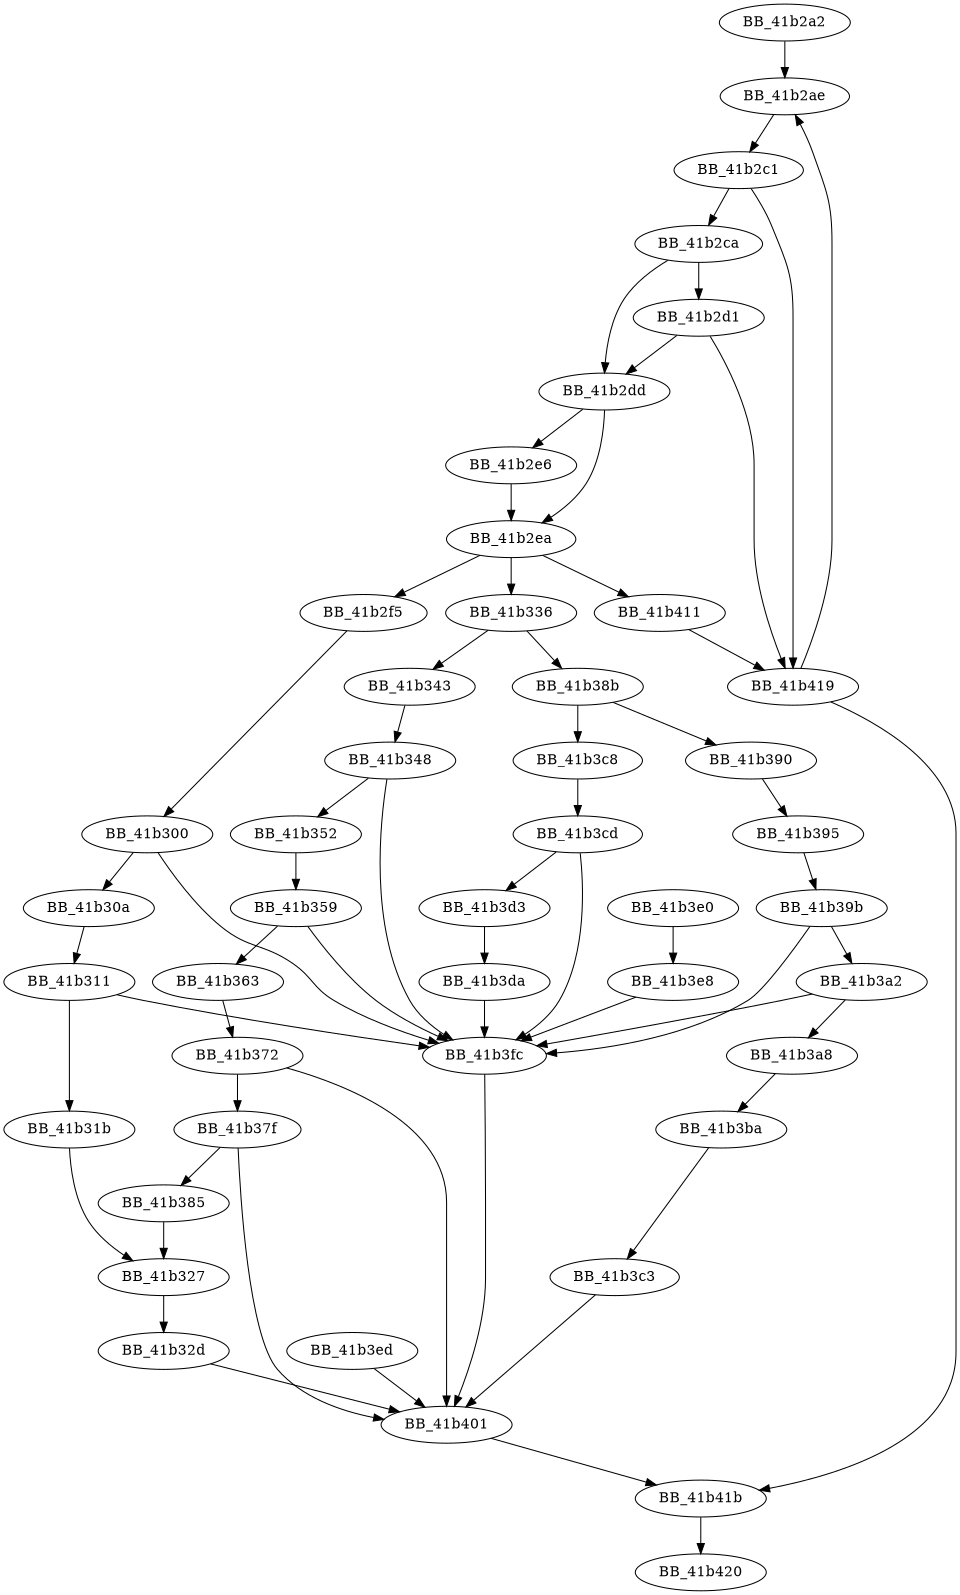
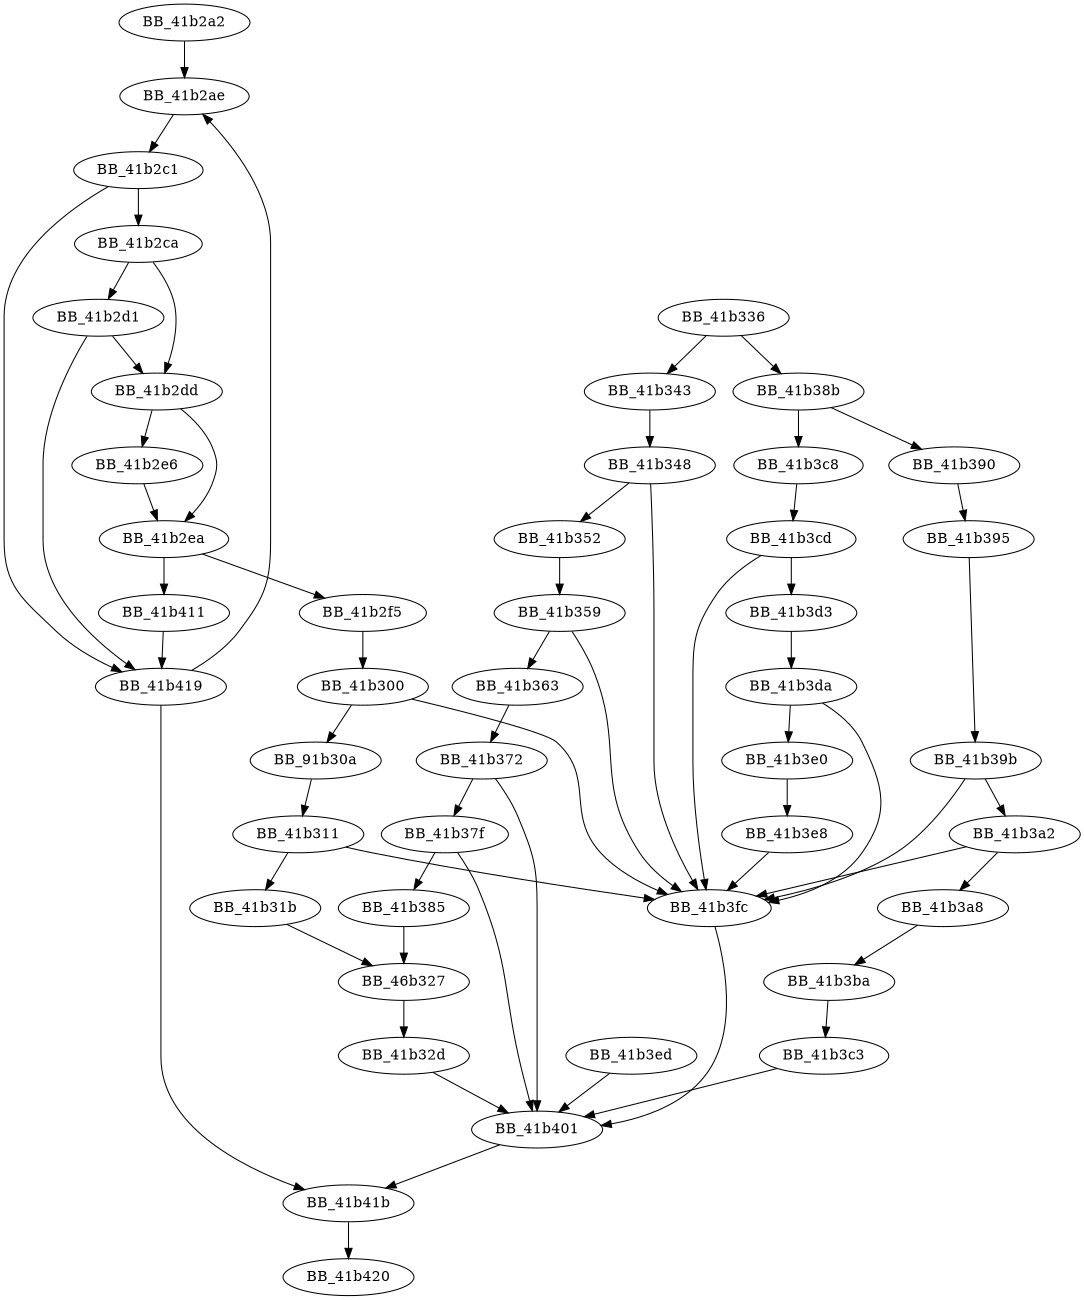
(511, 571) -> none
none -> (790, 719)
(89, 908) -> (316, 761)
(164, 1277) -> (404, 982)
